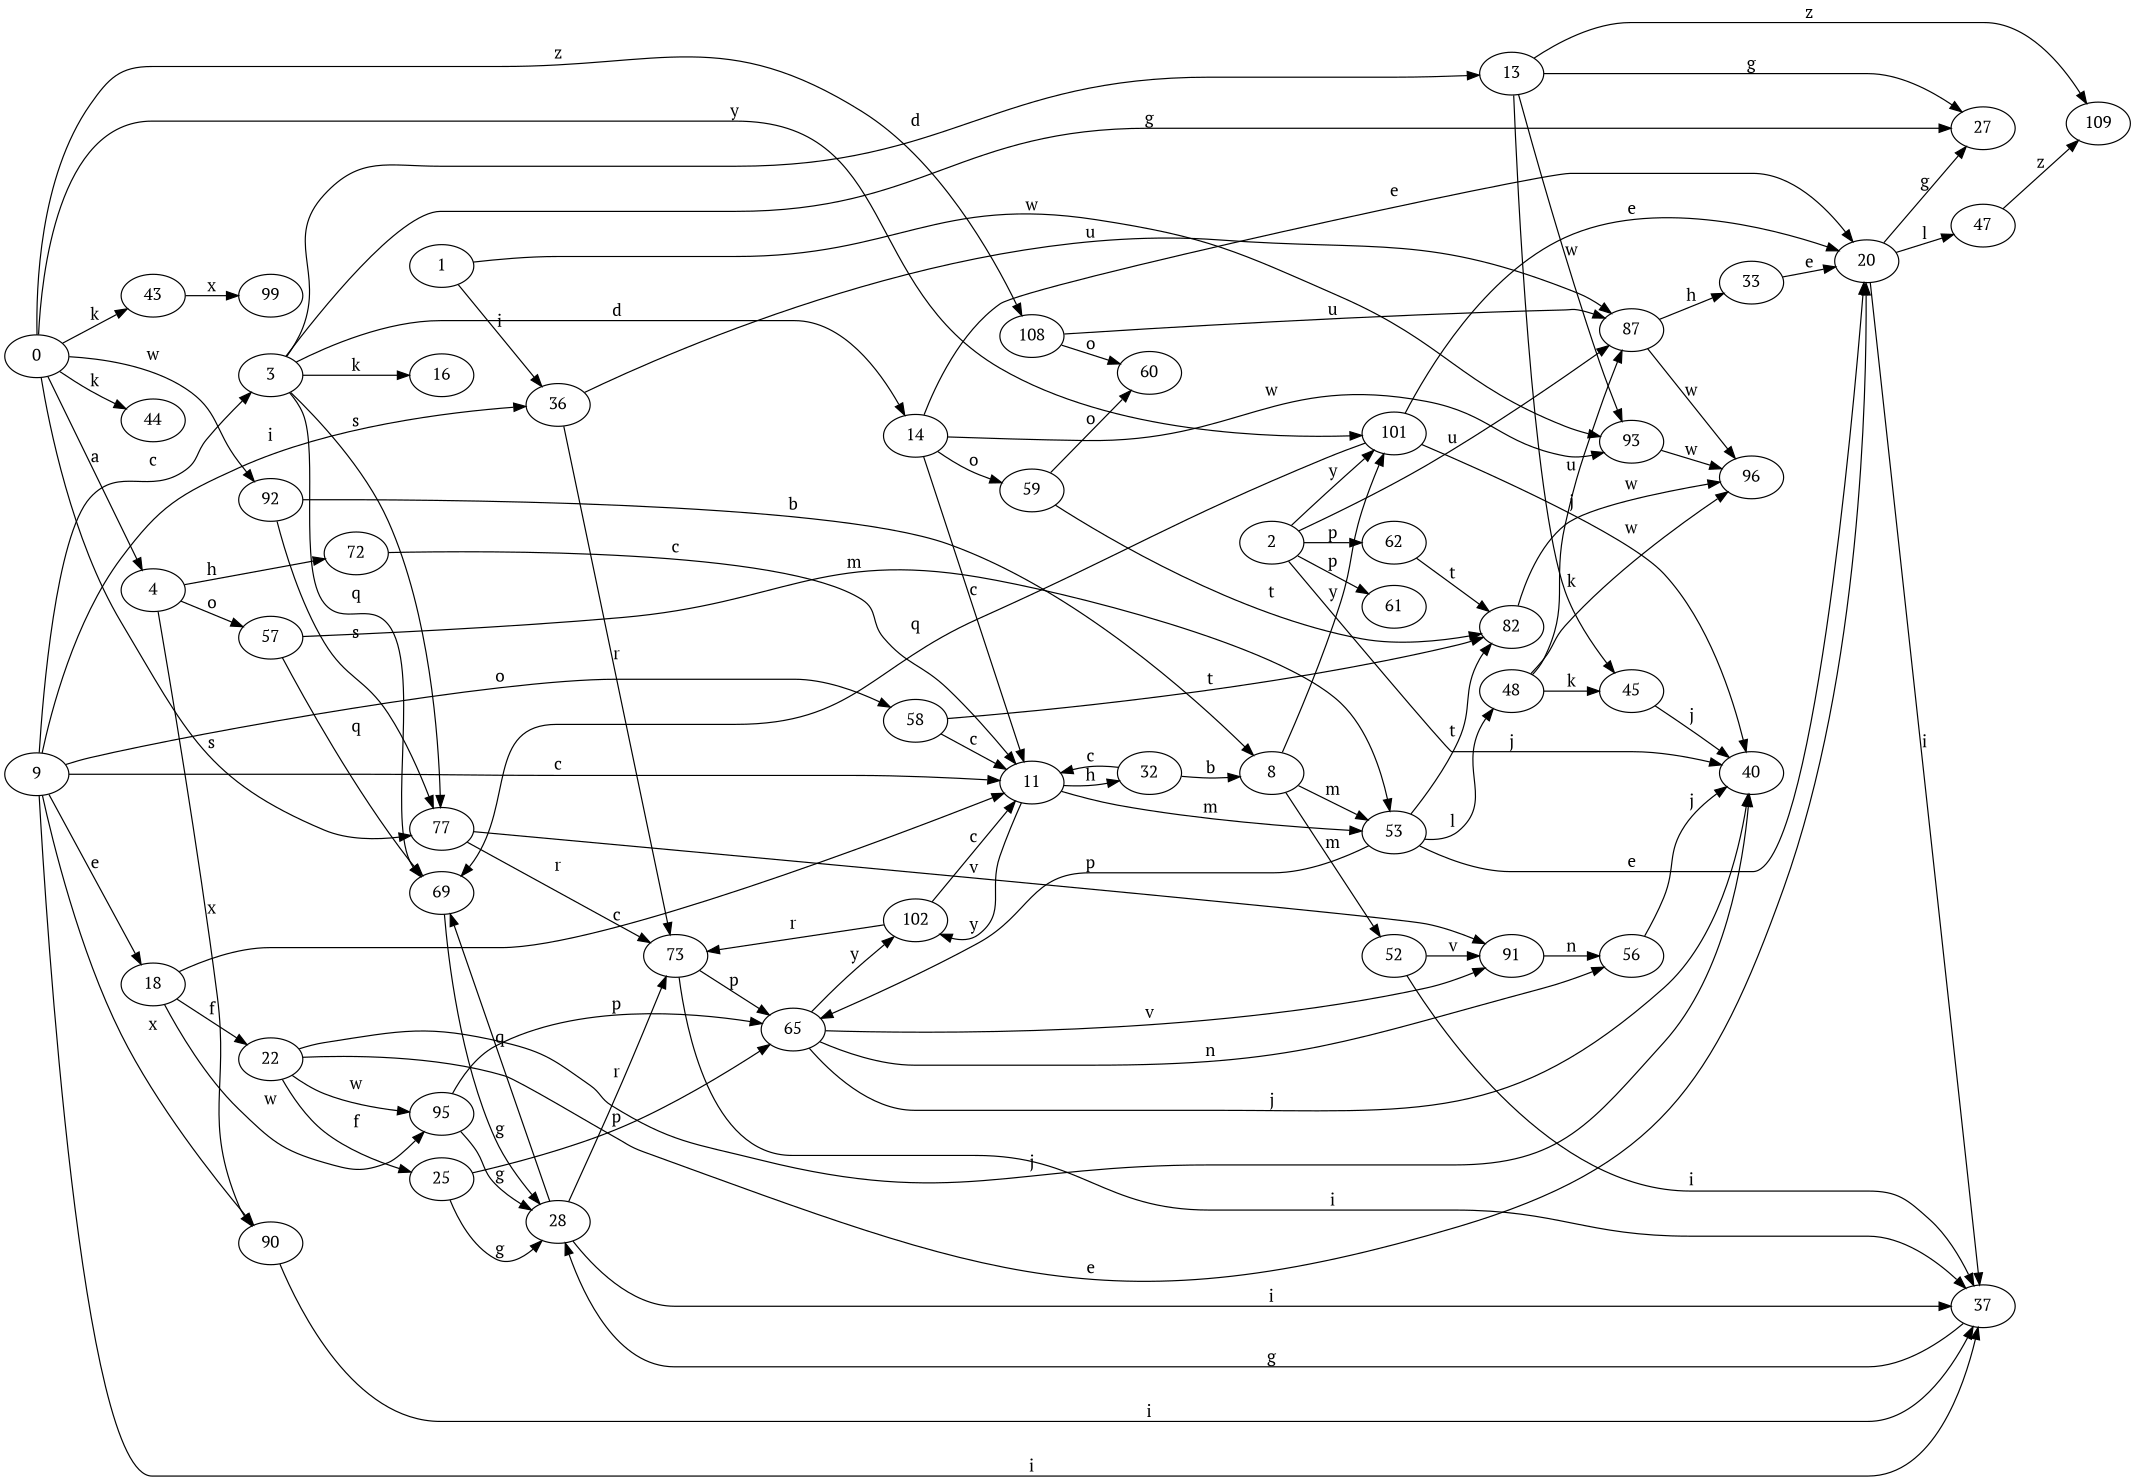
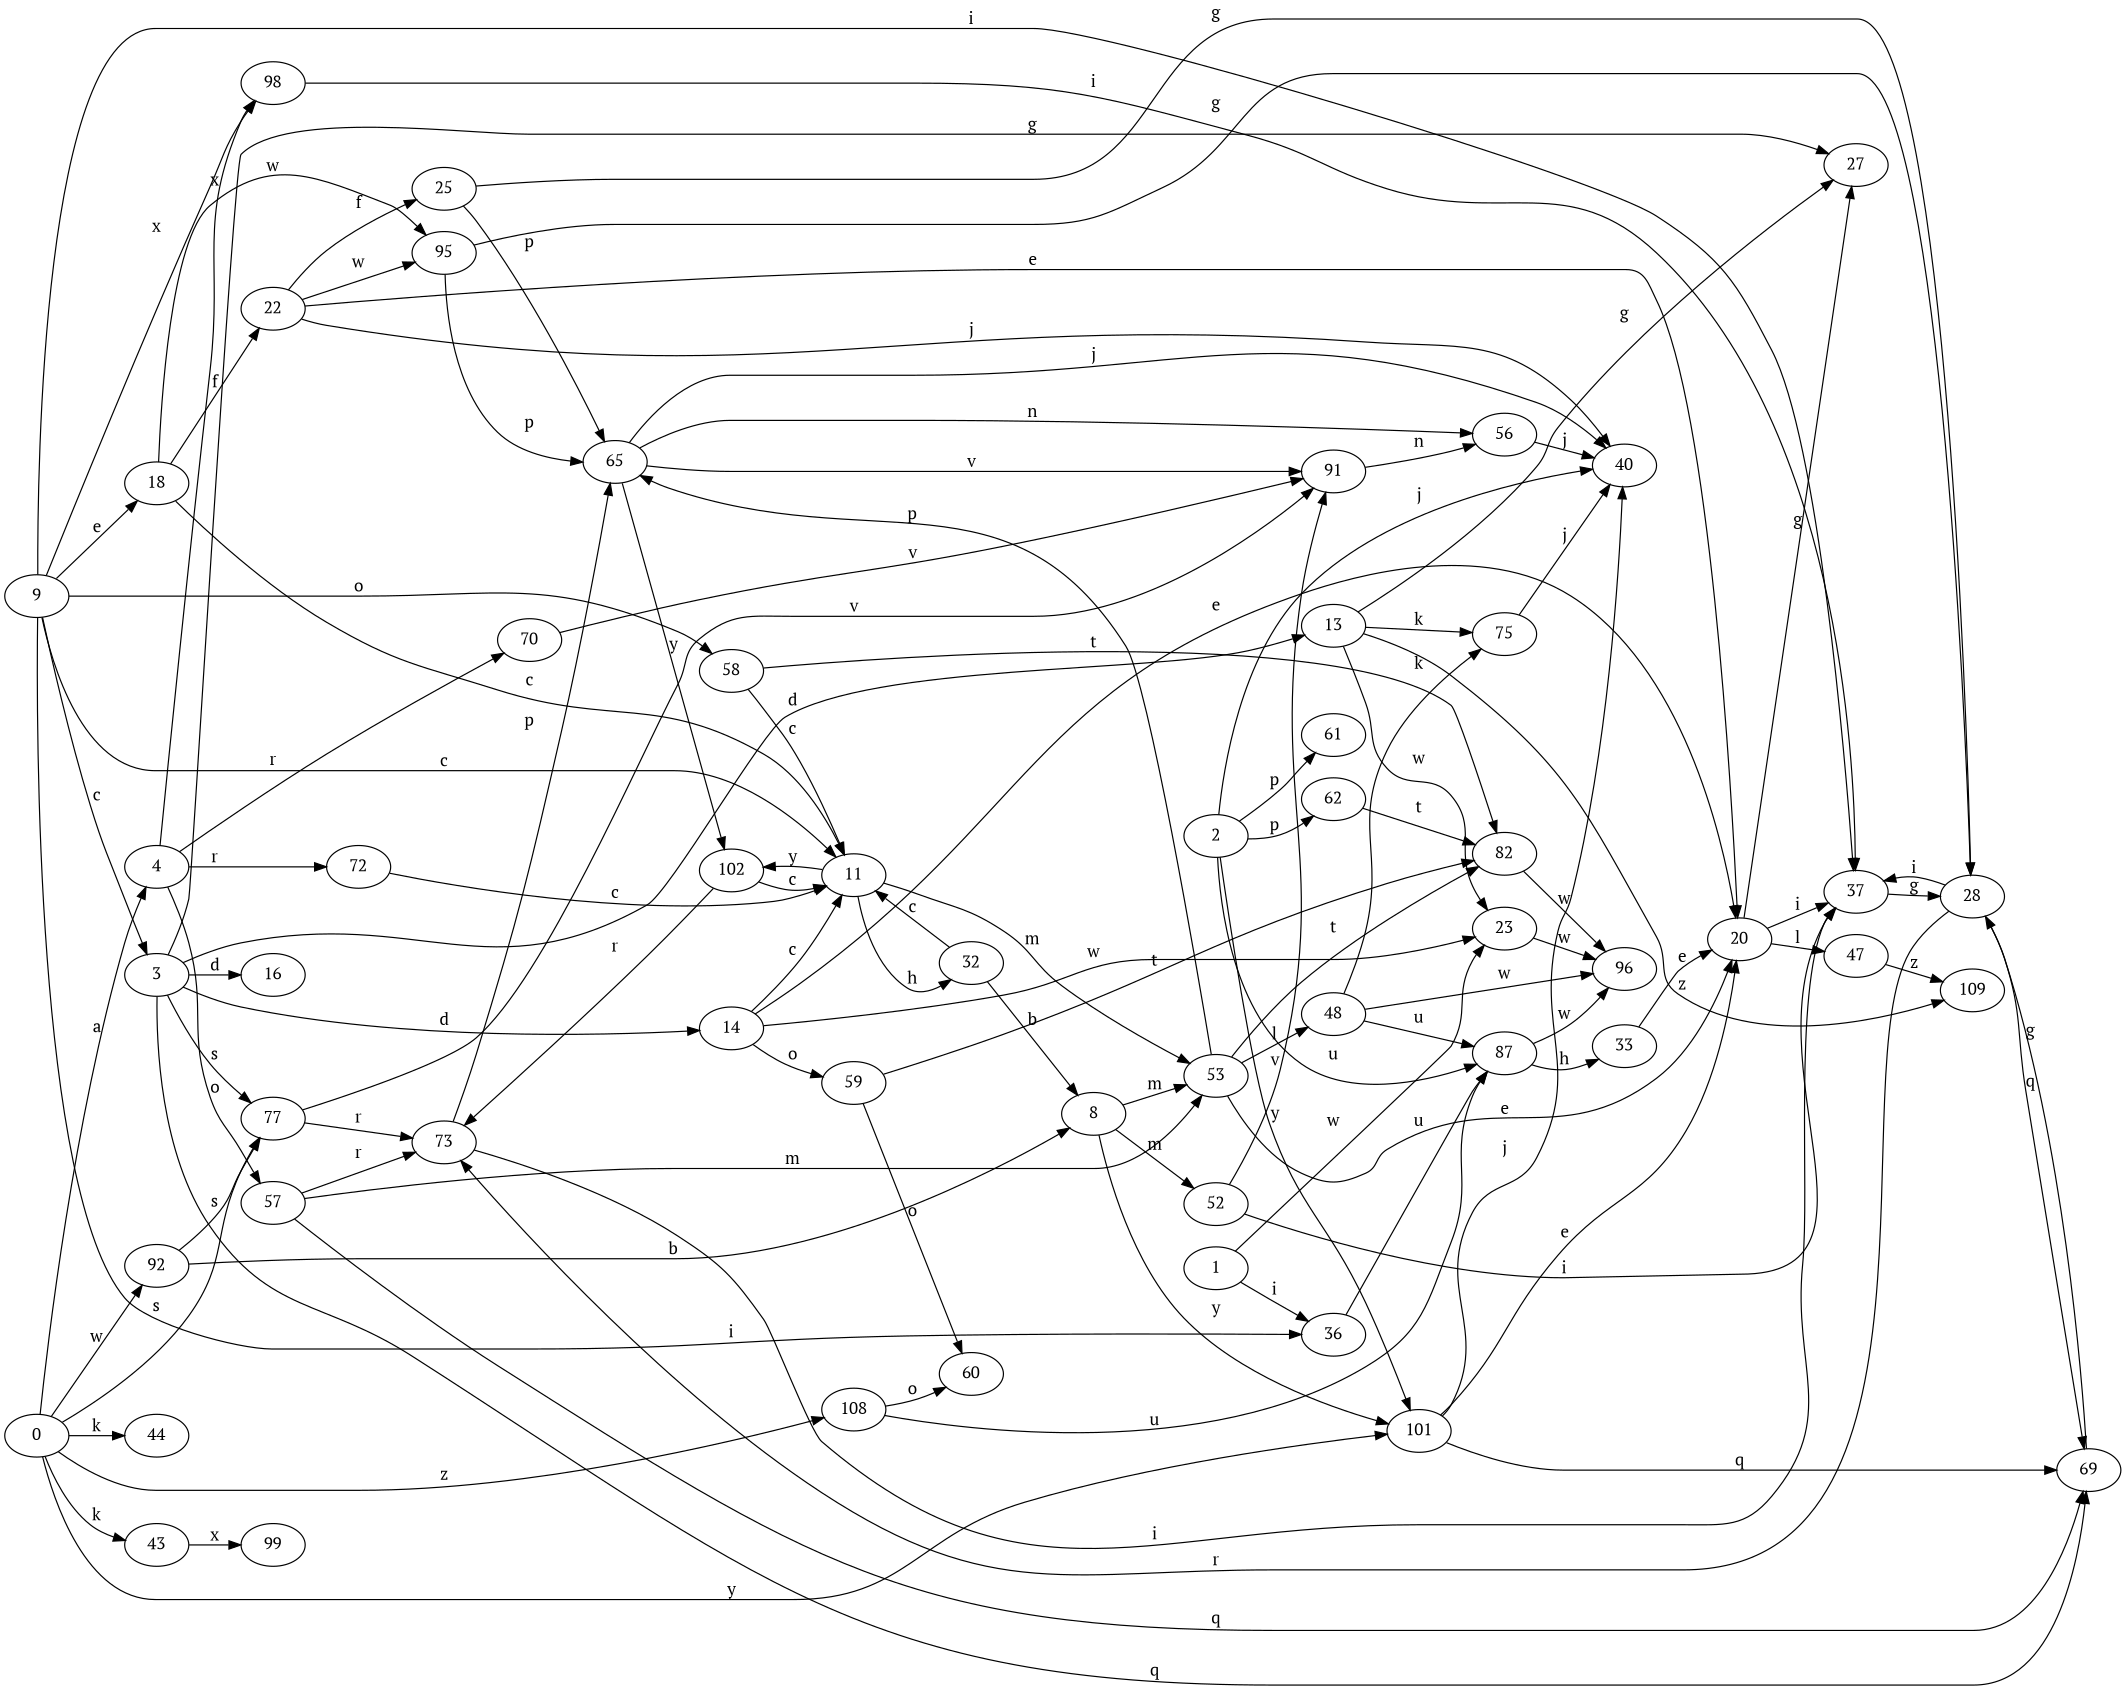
(356, 366) -> (215, 966)
(1632, 442) -> (1505, 929)
(212, 571) -> (215, 858)
none -> (530, 640)
(613, 662) -> (353, 1175)
(1632, 691) -> (1505, 634)
(271, 1243) -> (273, 83)
